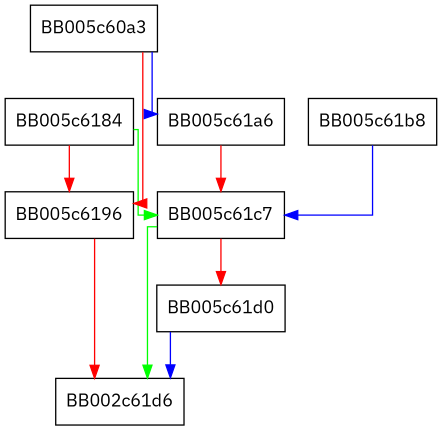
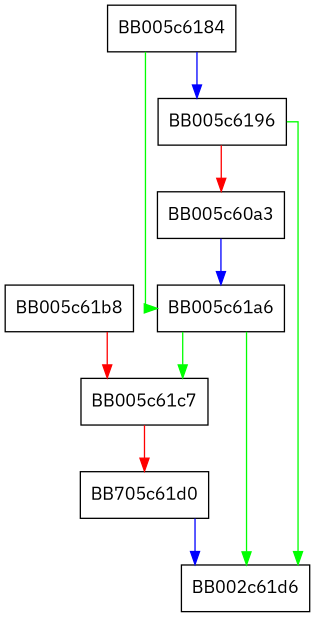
(143, 121) -> (221, 162)
(69, 162) -> (197, 69)
(221, 162) -> (183, 348)
(138, 173) -> (145, 181)
(370, 215) -> (107, 348)
(147, 291) -> (247, 442)
(95, 302) -> (298, 331)
(221, 308) -> (144, 495)
